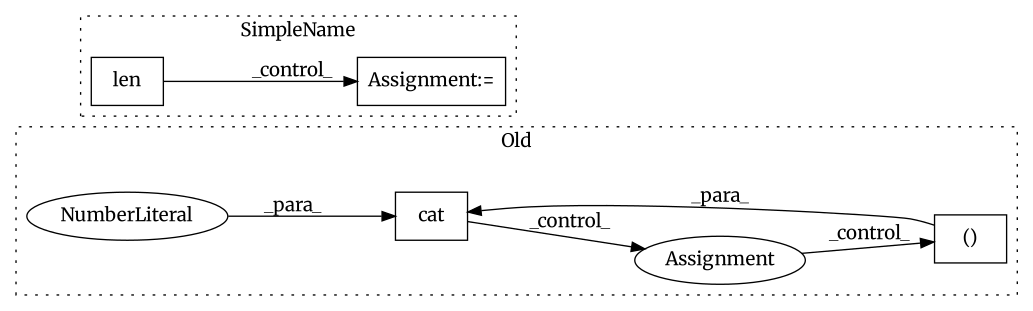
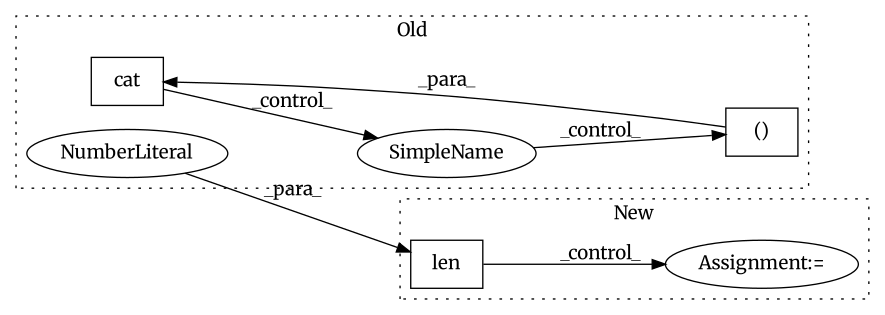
(298, 31) -> (634, 214)
(432, 81) -> (762, 264)
(305, 216) -> (291, 210)
(720, 260) -> (447, 153)
